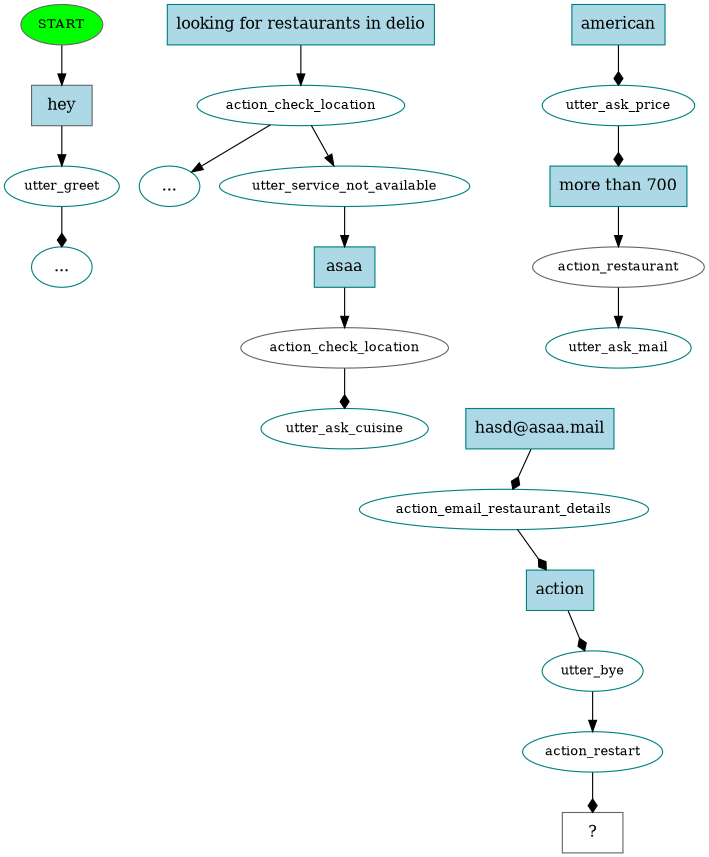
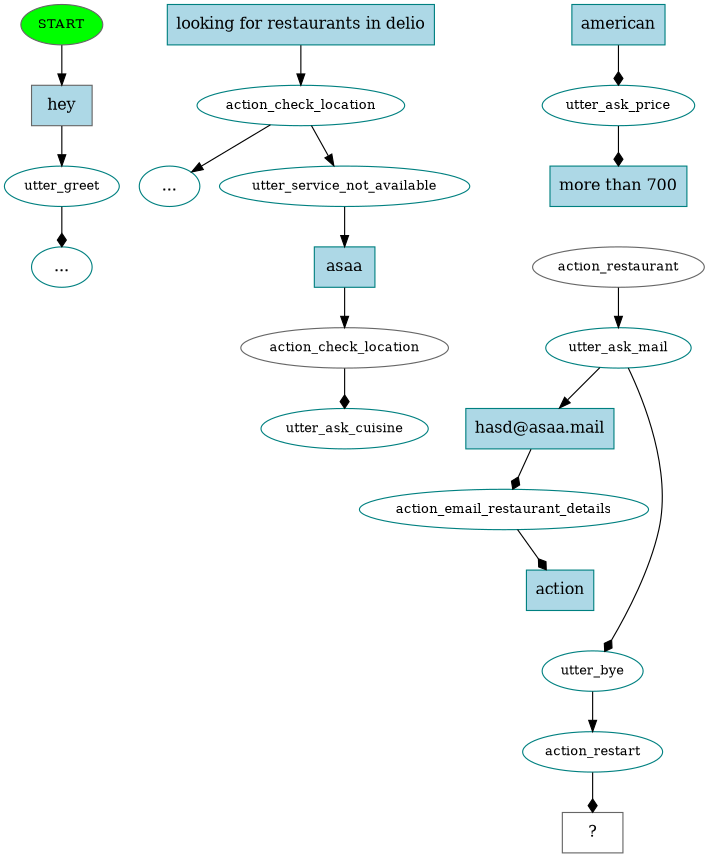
(618, 221) -> none
none -> (584, 384)
(574, 625) -> (662, 506)
